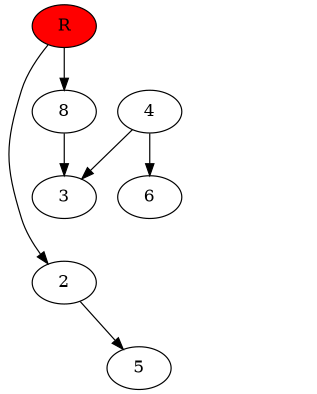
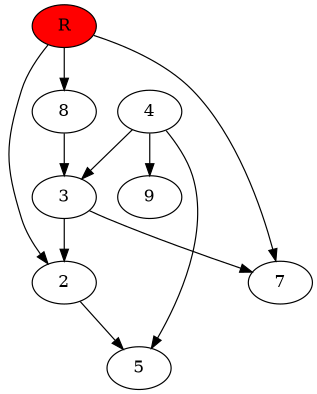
(150, 197) -> (150, 197)
none -> (64, 234)
none -> (196, 234)
none -> (280, 283)
